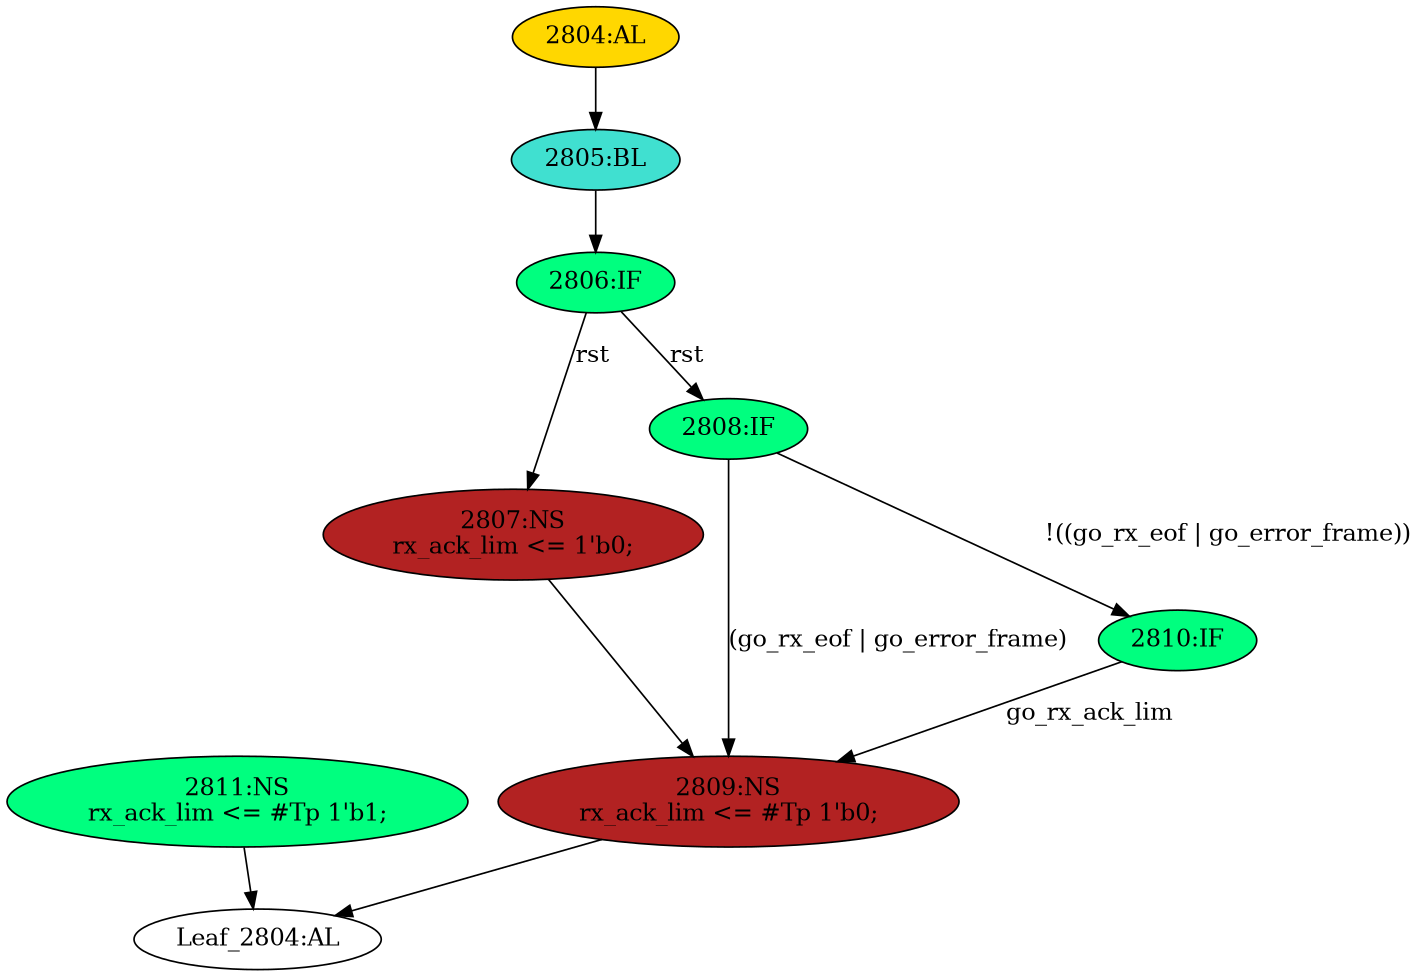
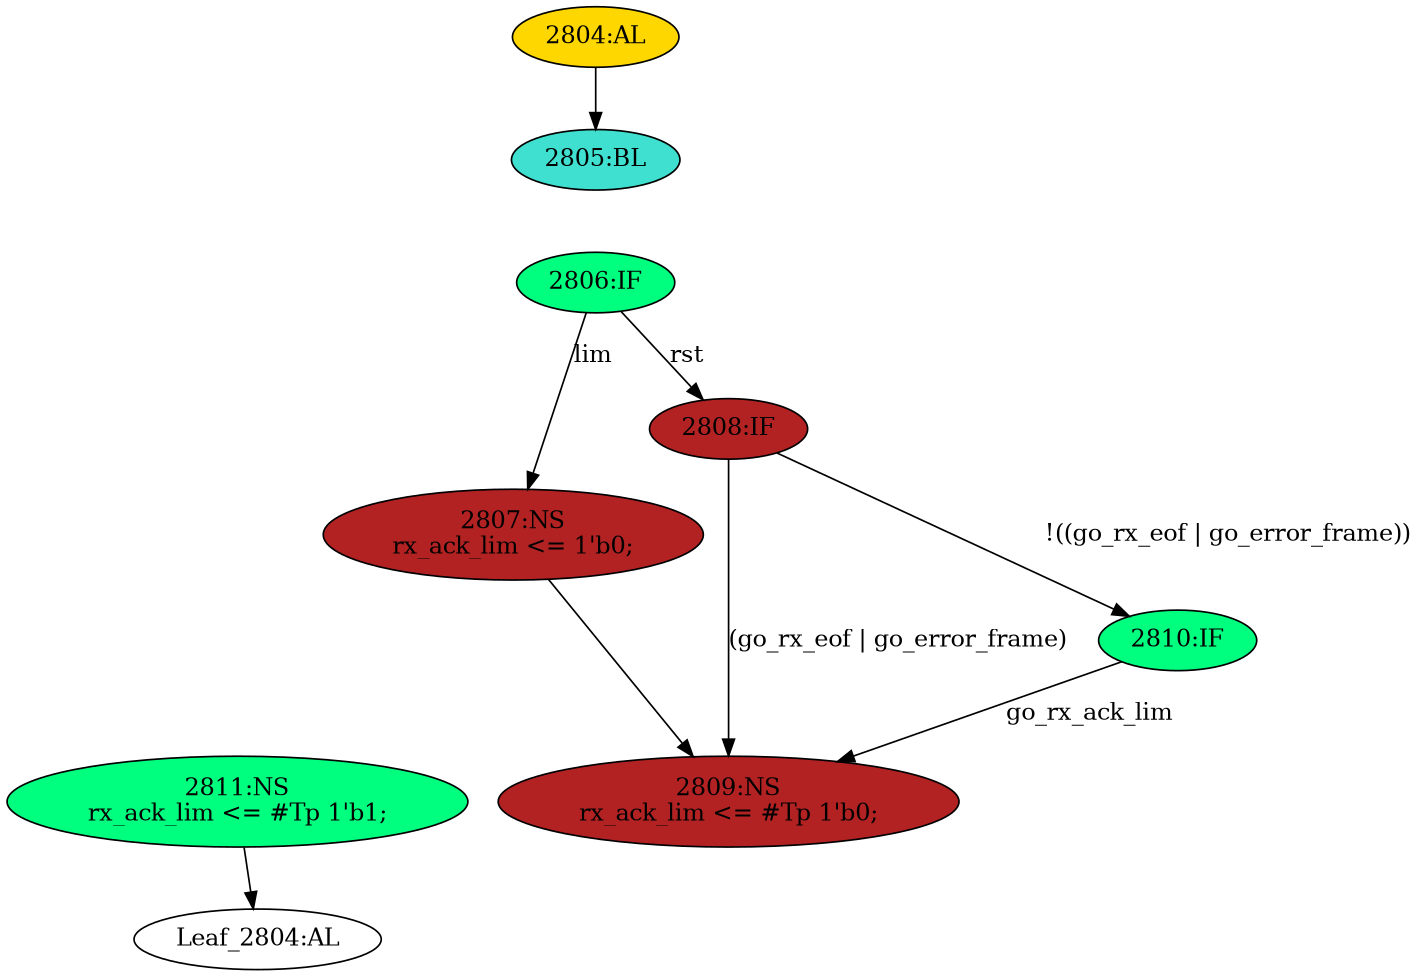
(596, 213) -> none
(593, 356) -> (593, 356)
(729, 429) -> (729, 429)
(477, 875) -> none
